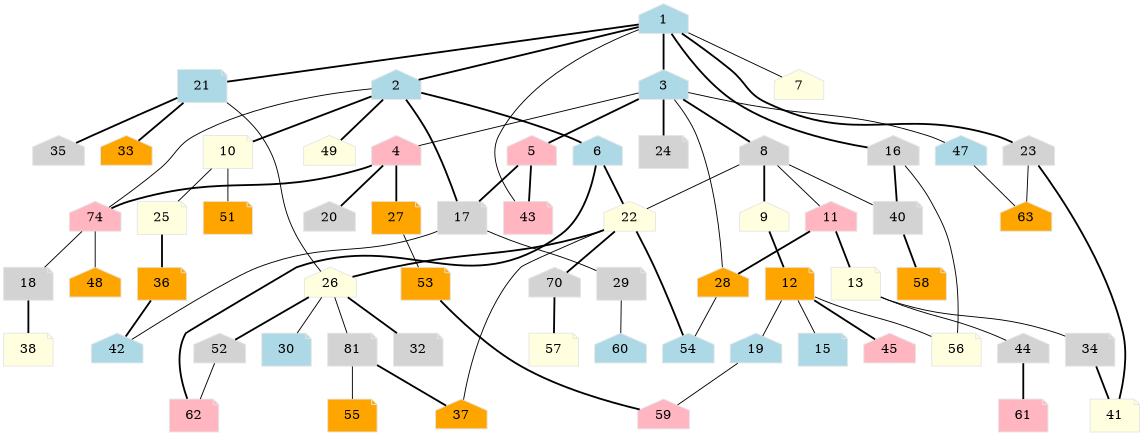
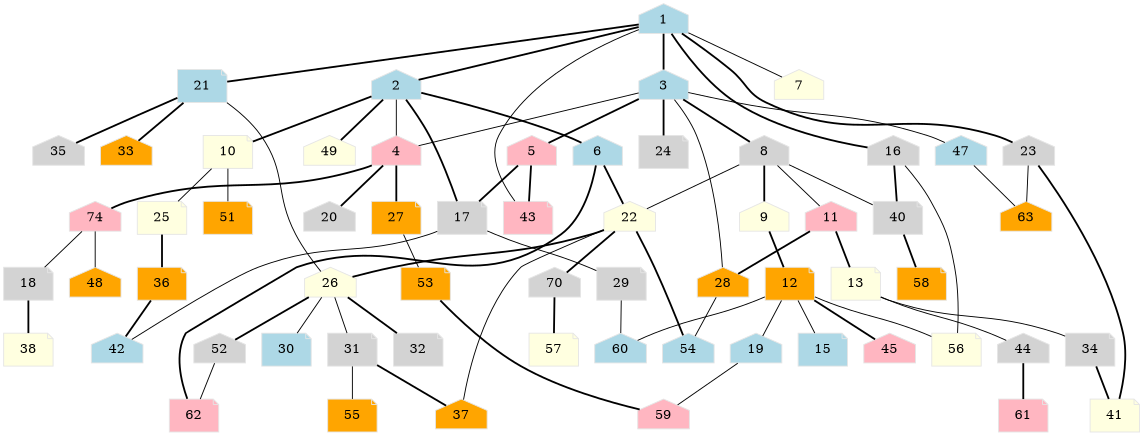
(227, 121) -> (396, 118)
none -> (698, 319)
(352, 350) -> (352, 350)
